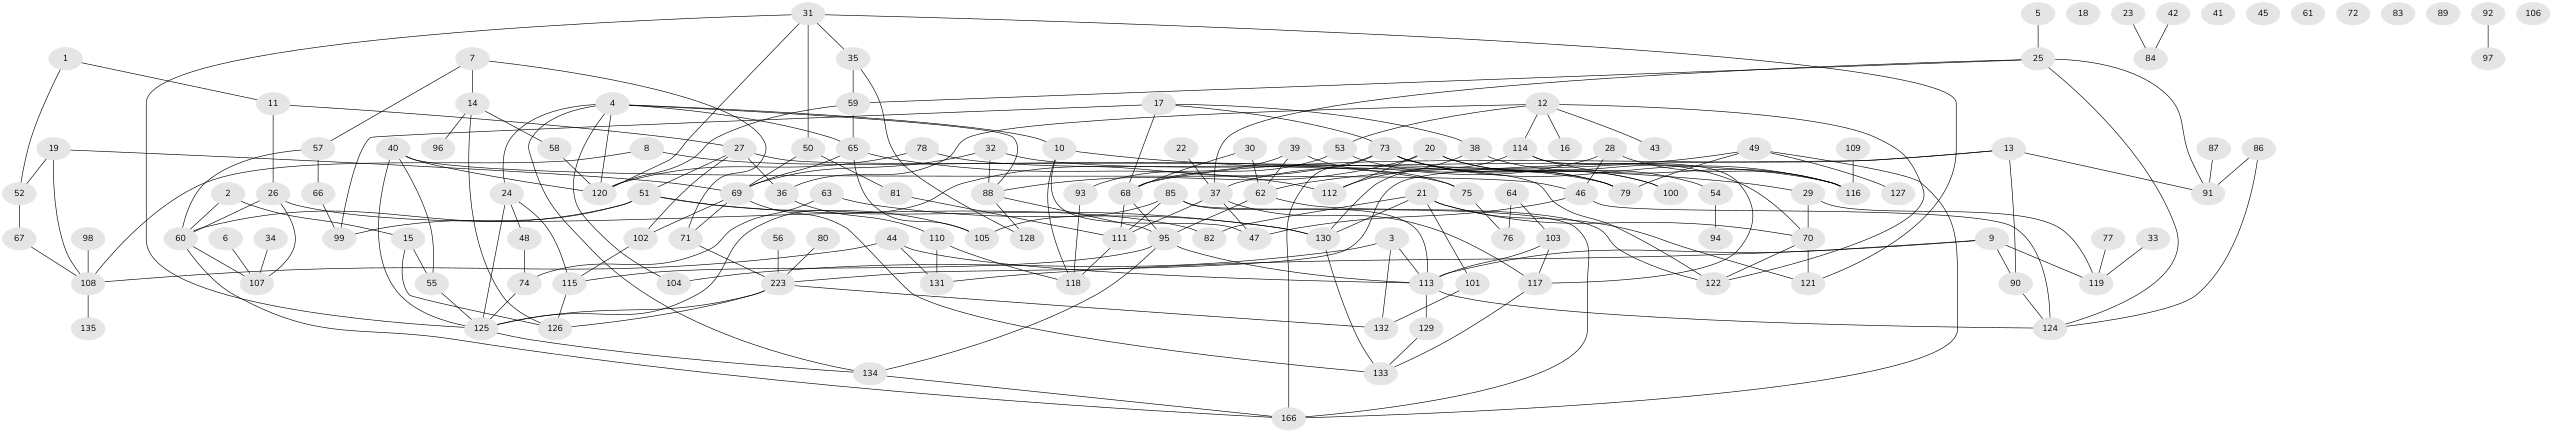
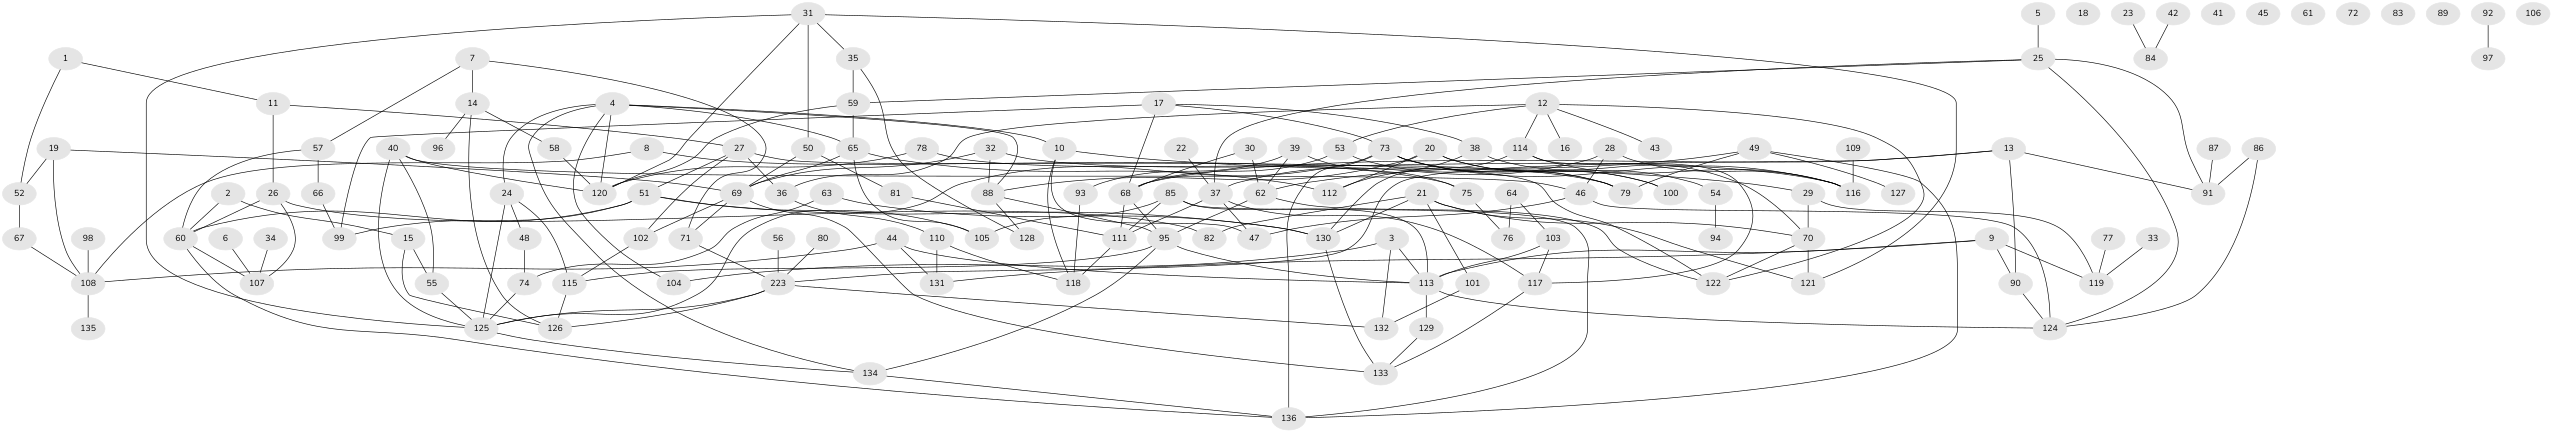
(1289, 419) -> (1289, 419)
